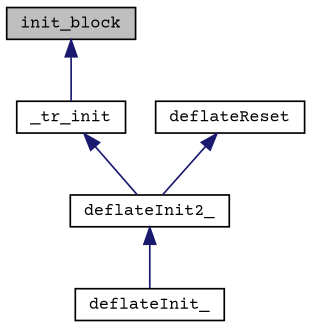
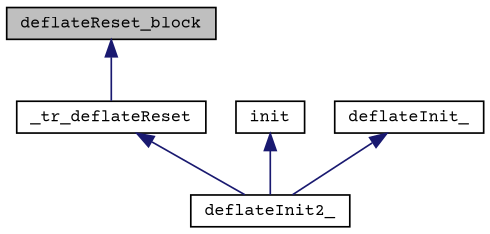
(71, 23) -> (111, 23)
(71, 117) -> (111, 117)
(230, 117) -> (270, 117)
(150, 266) -> (332, 169)
